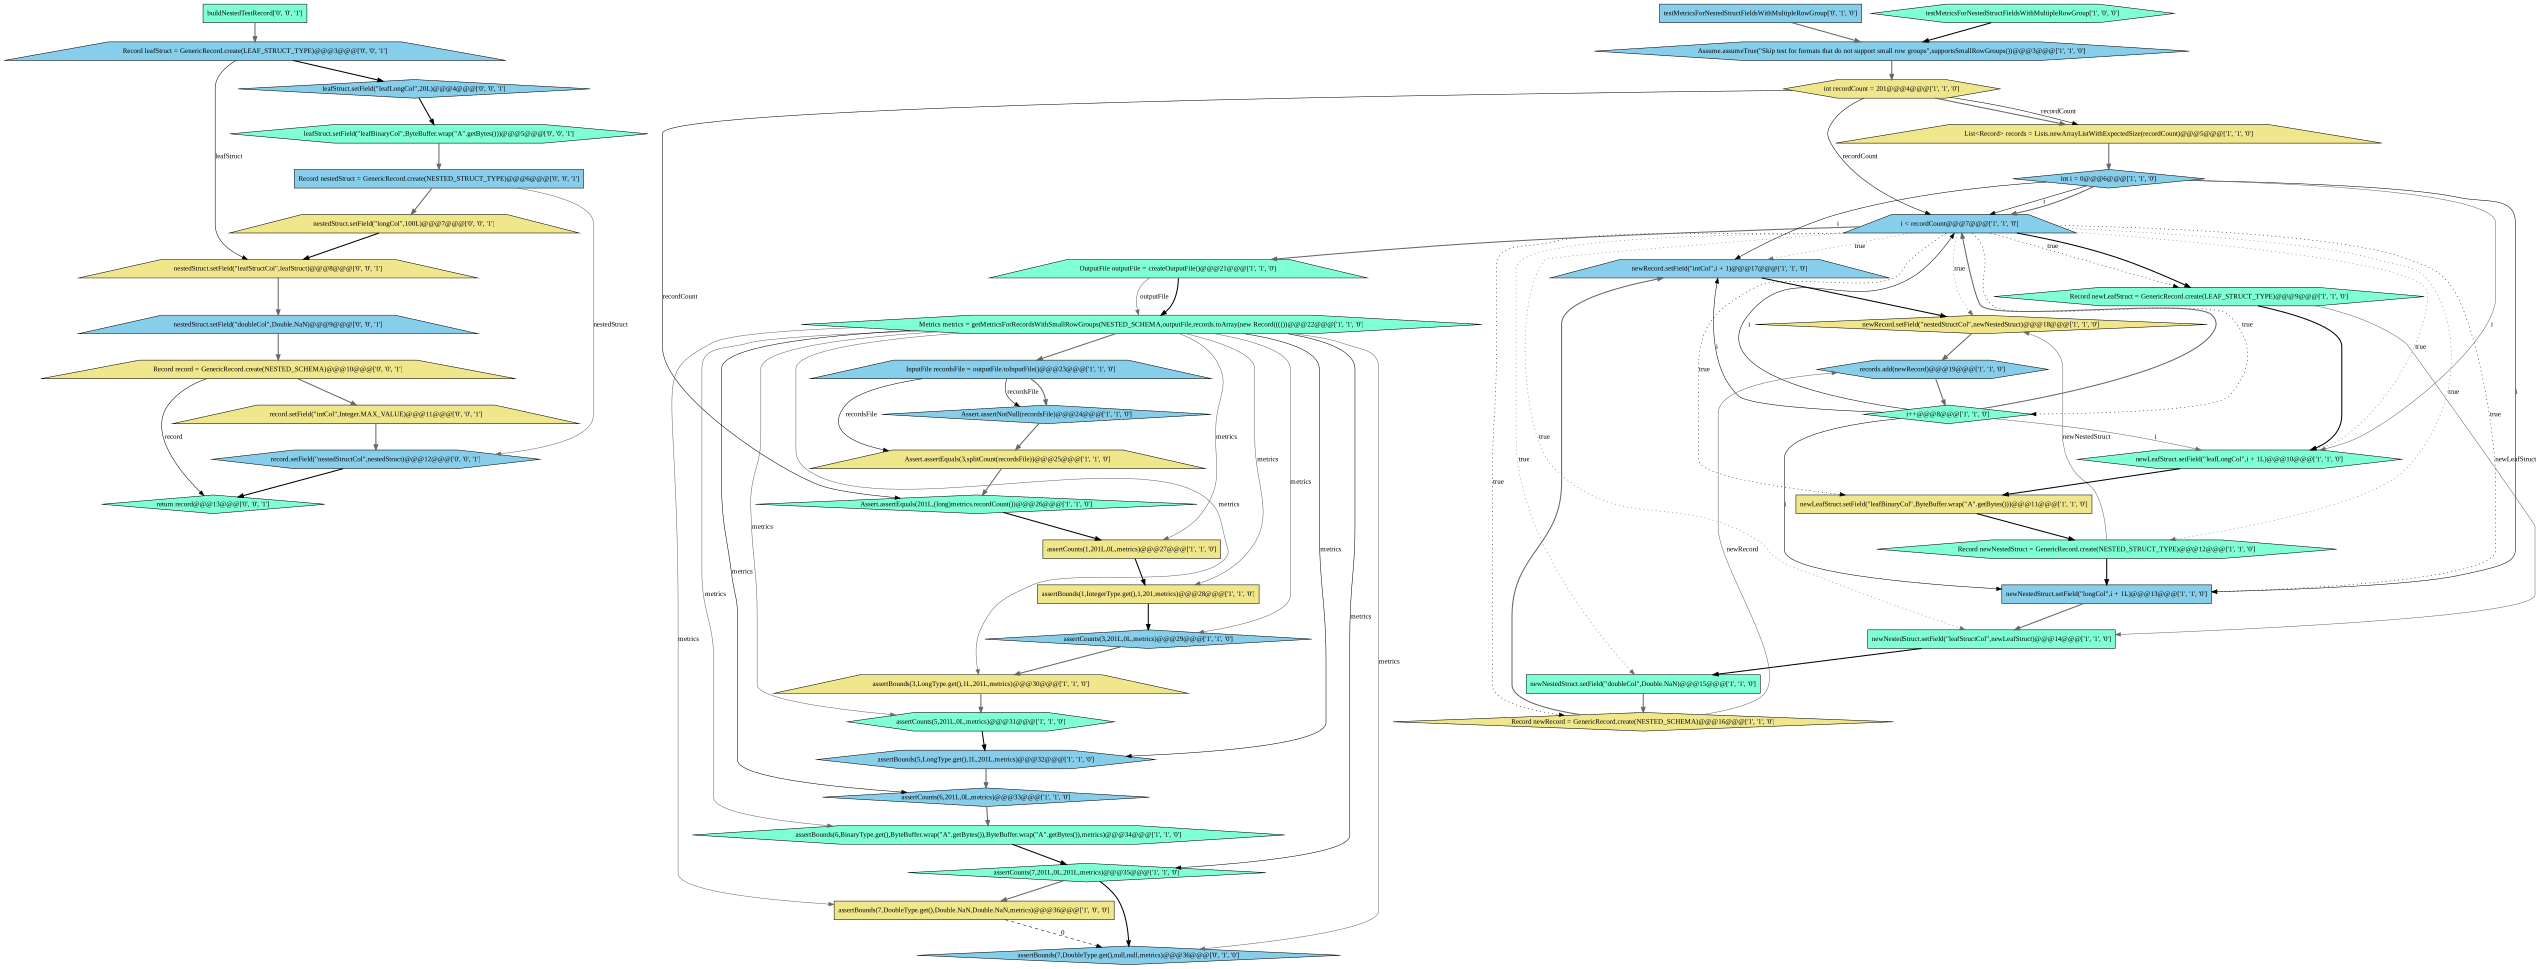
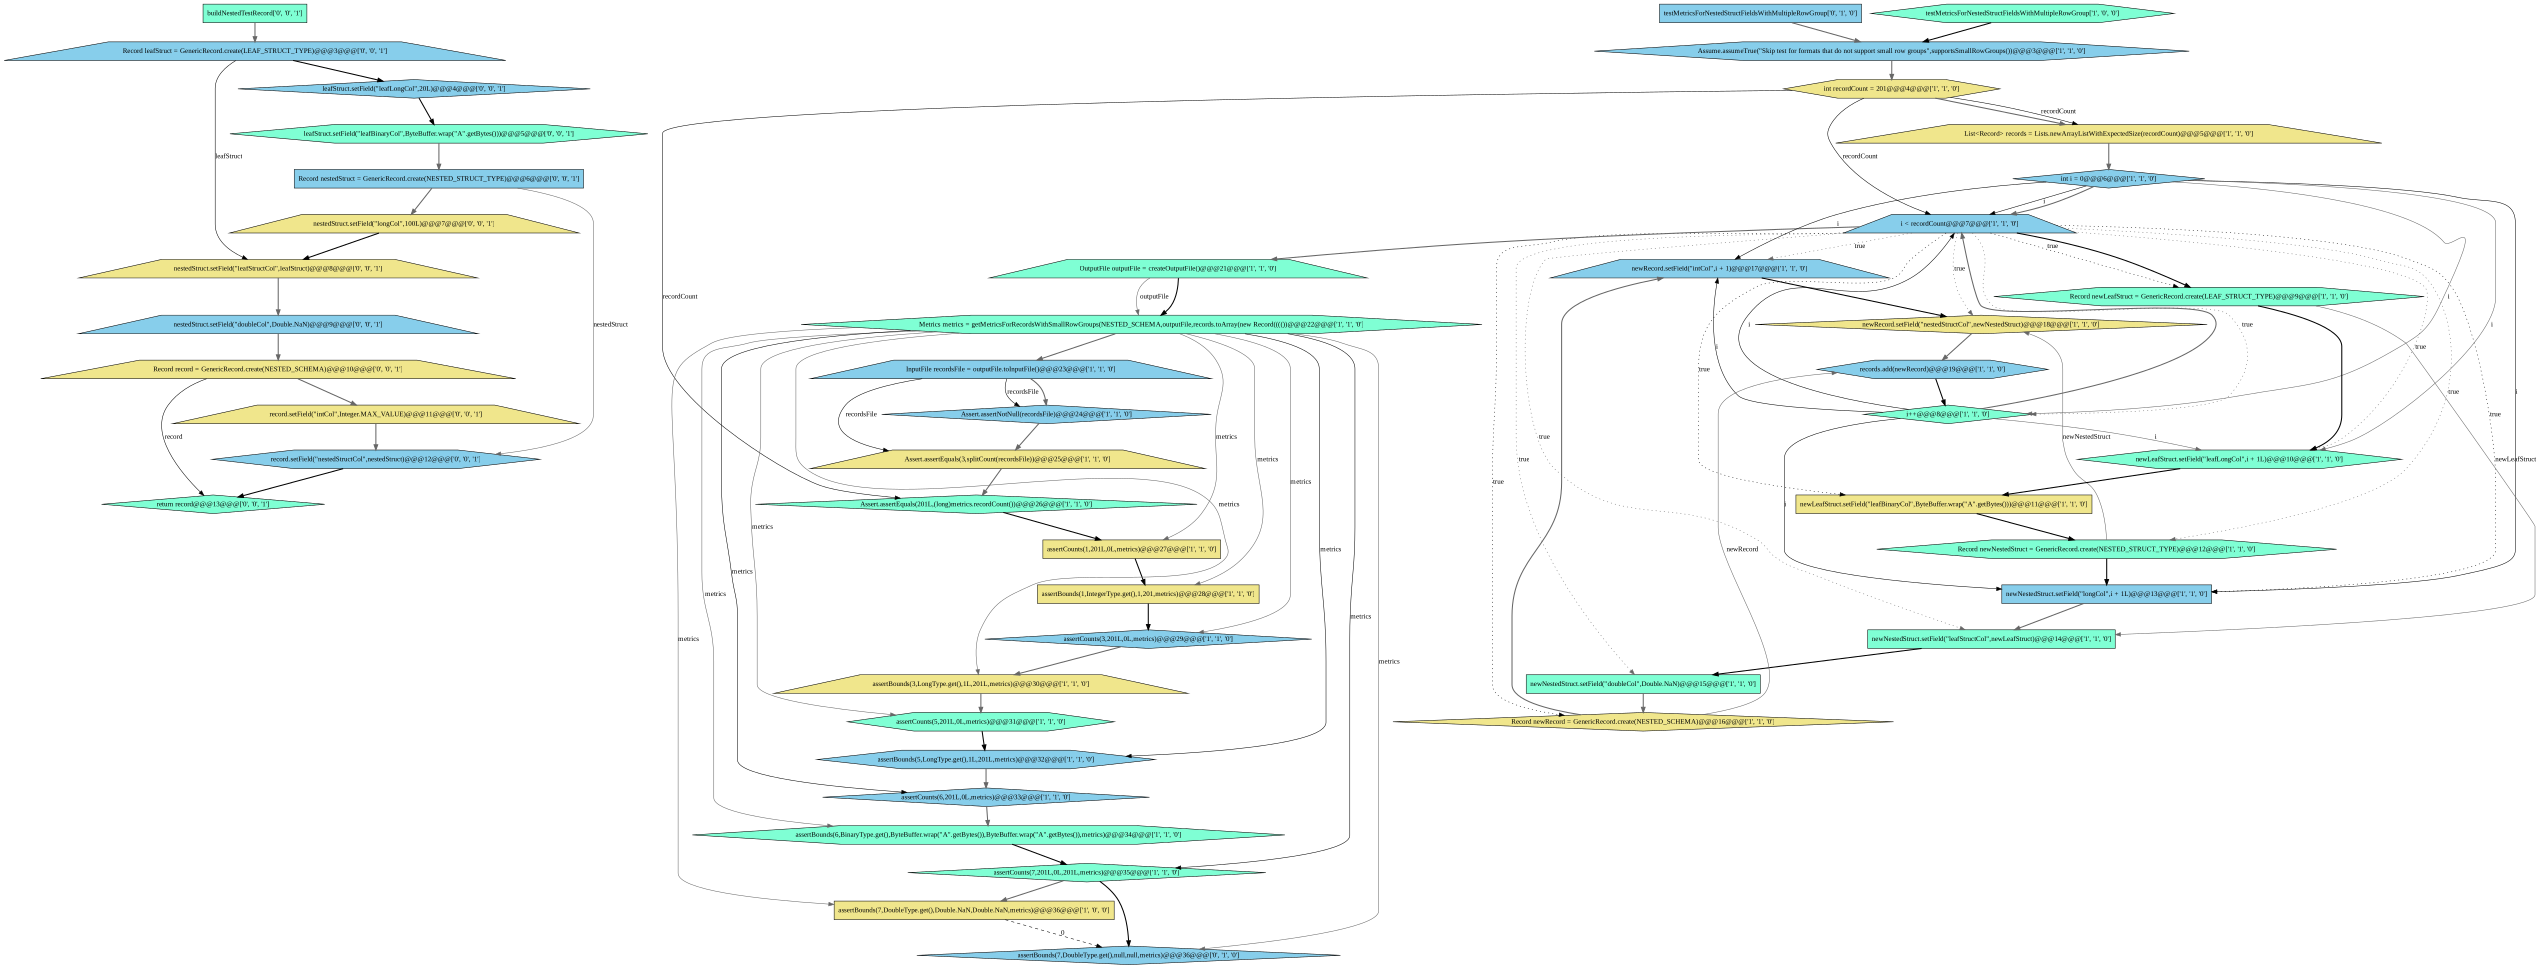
(2214, 310) -> (2214, 310)
none -> (2435, 314)
(1940, 390) -> (1940, 390)
